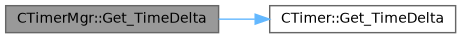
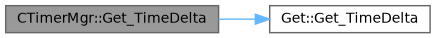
(363, 19) -> (350, 19)
